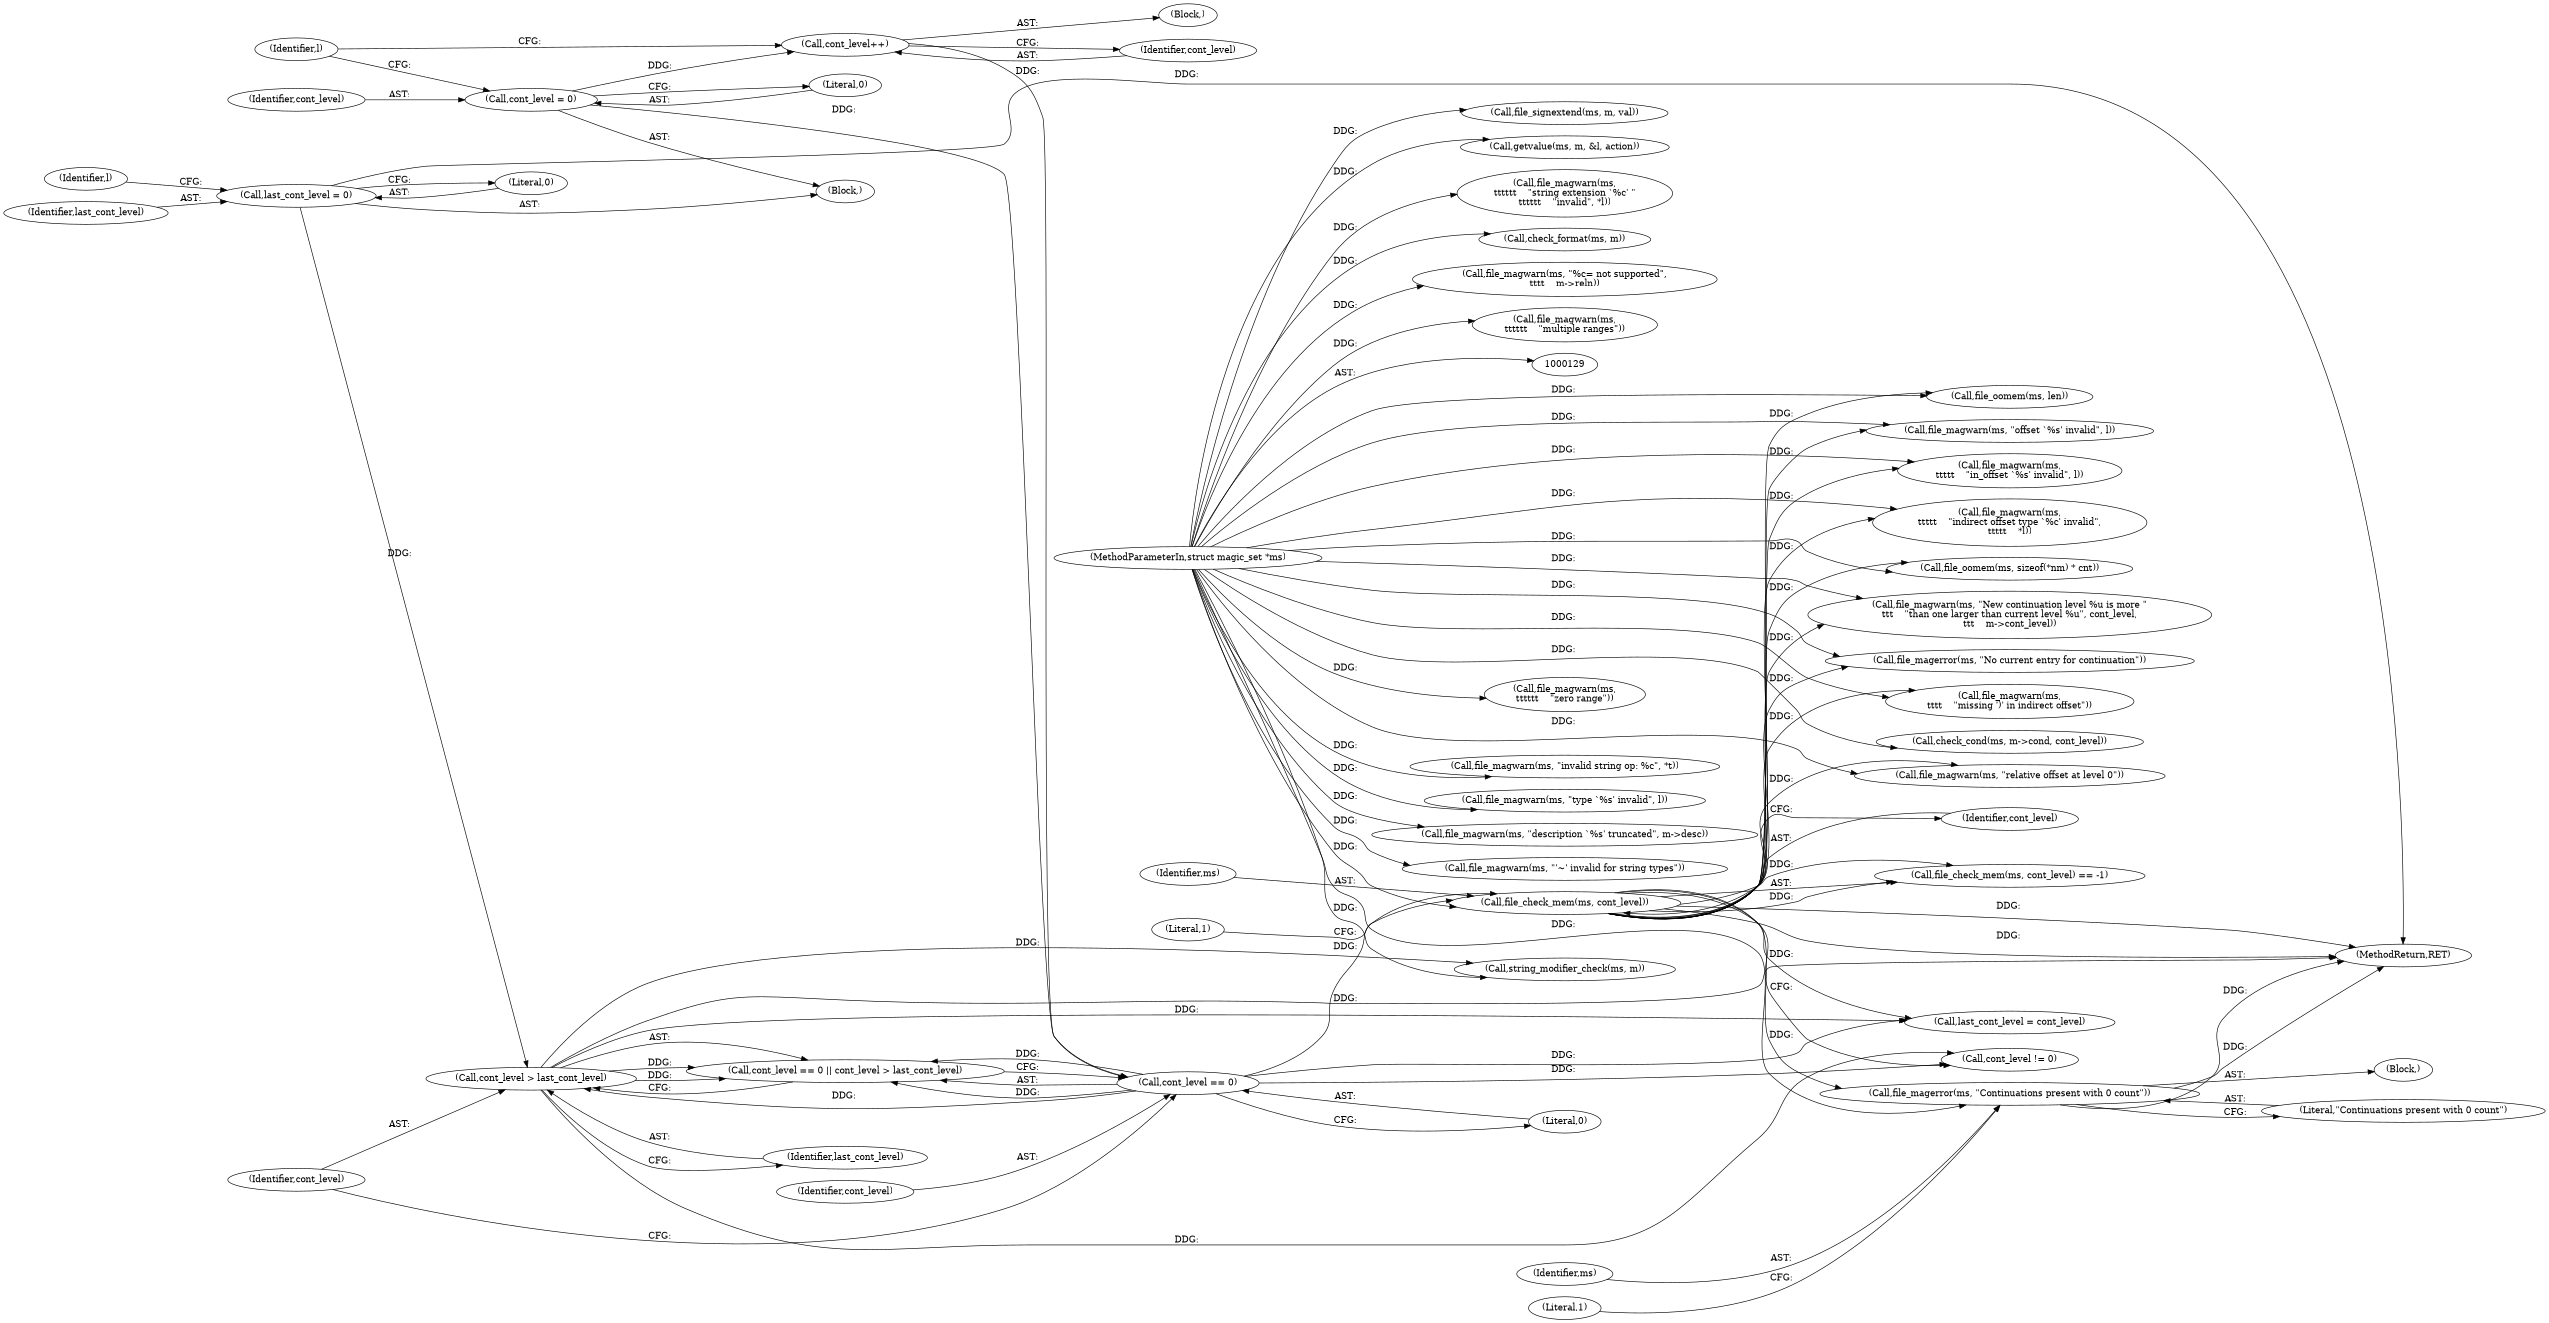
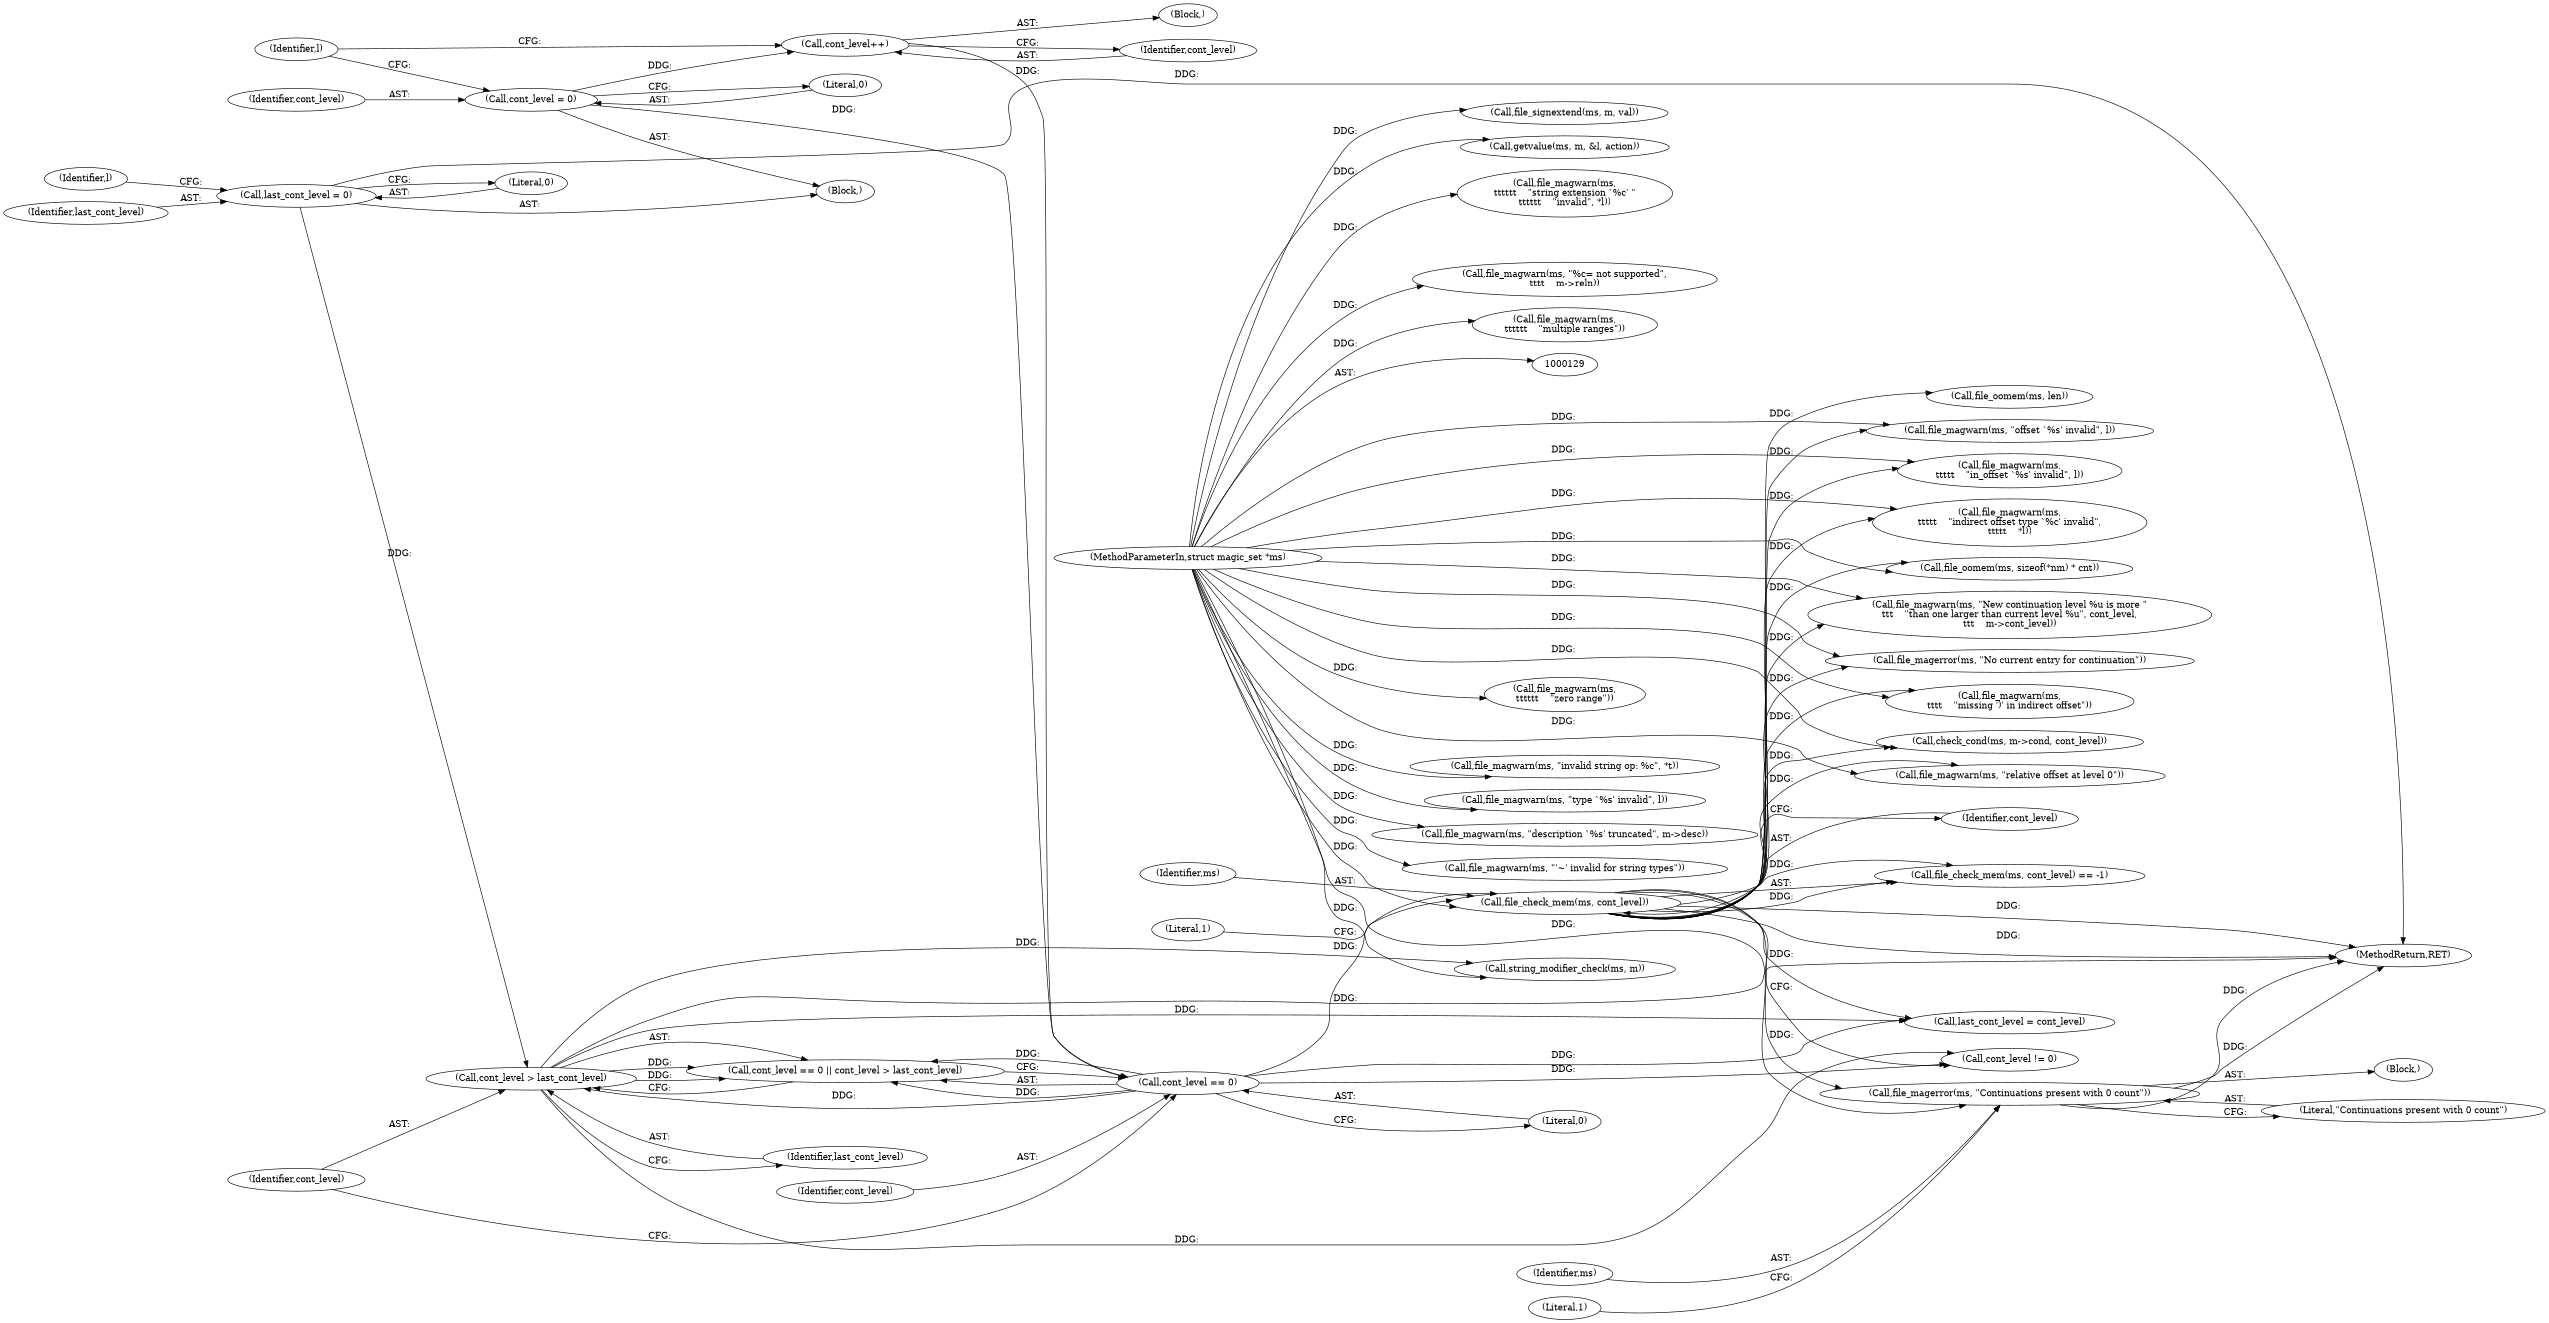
(1565, 240) -> none
(1534, 397) -> none
none -> (1778, 764)
